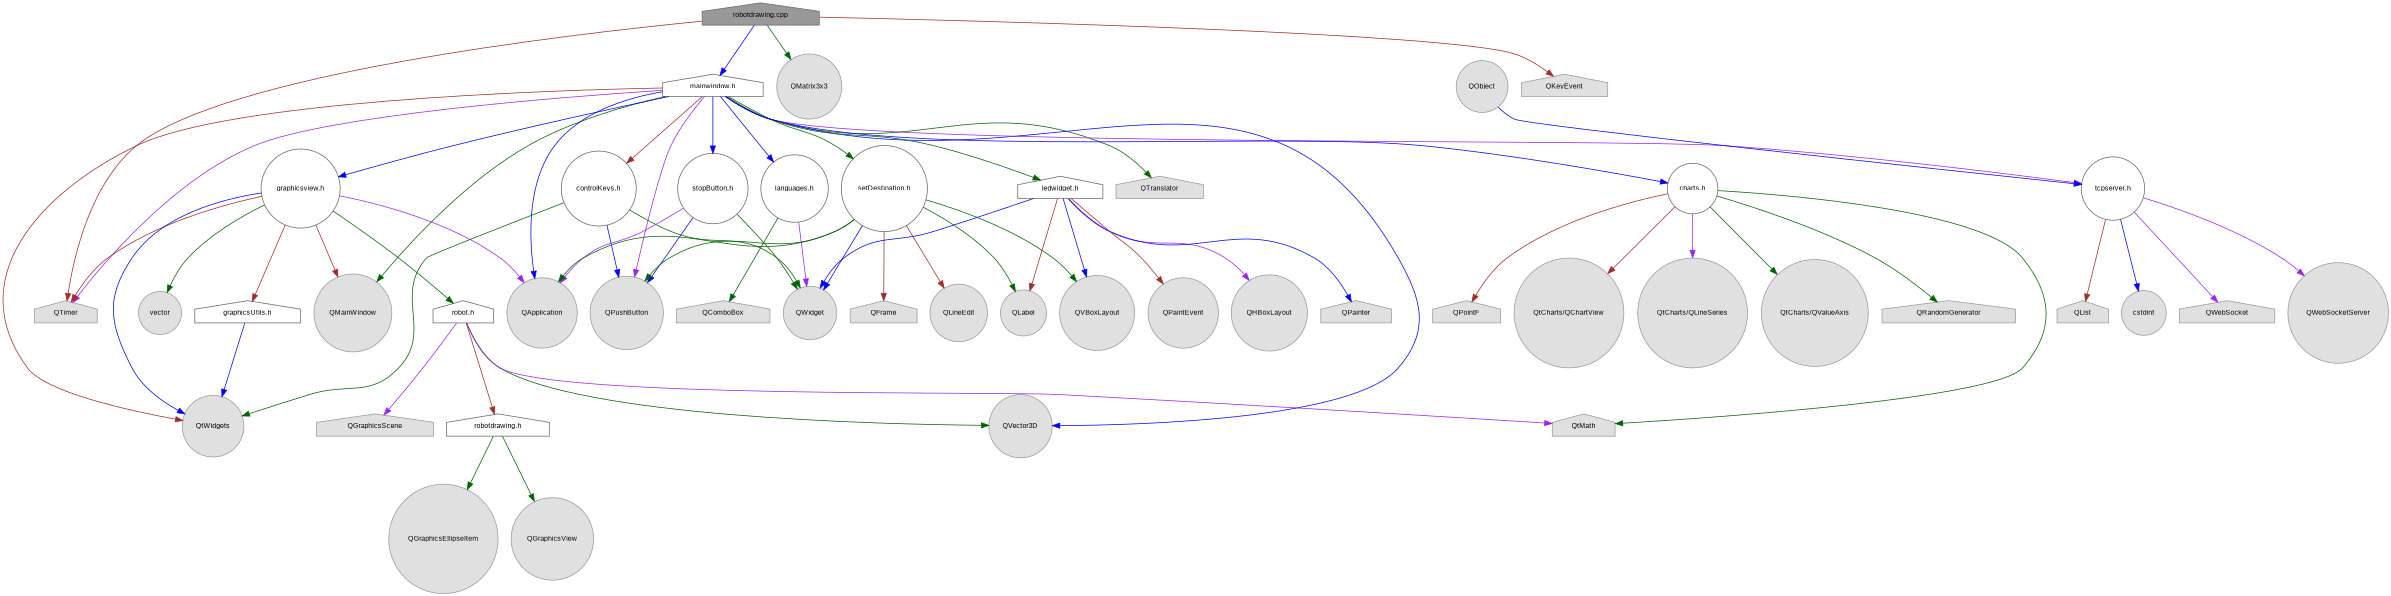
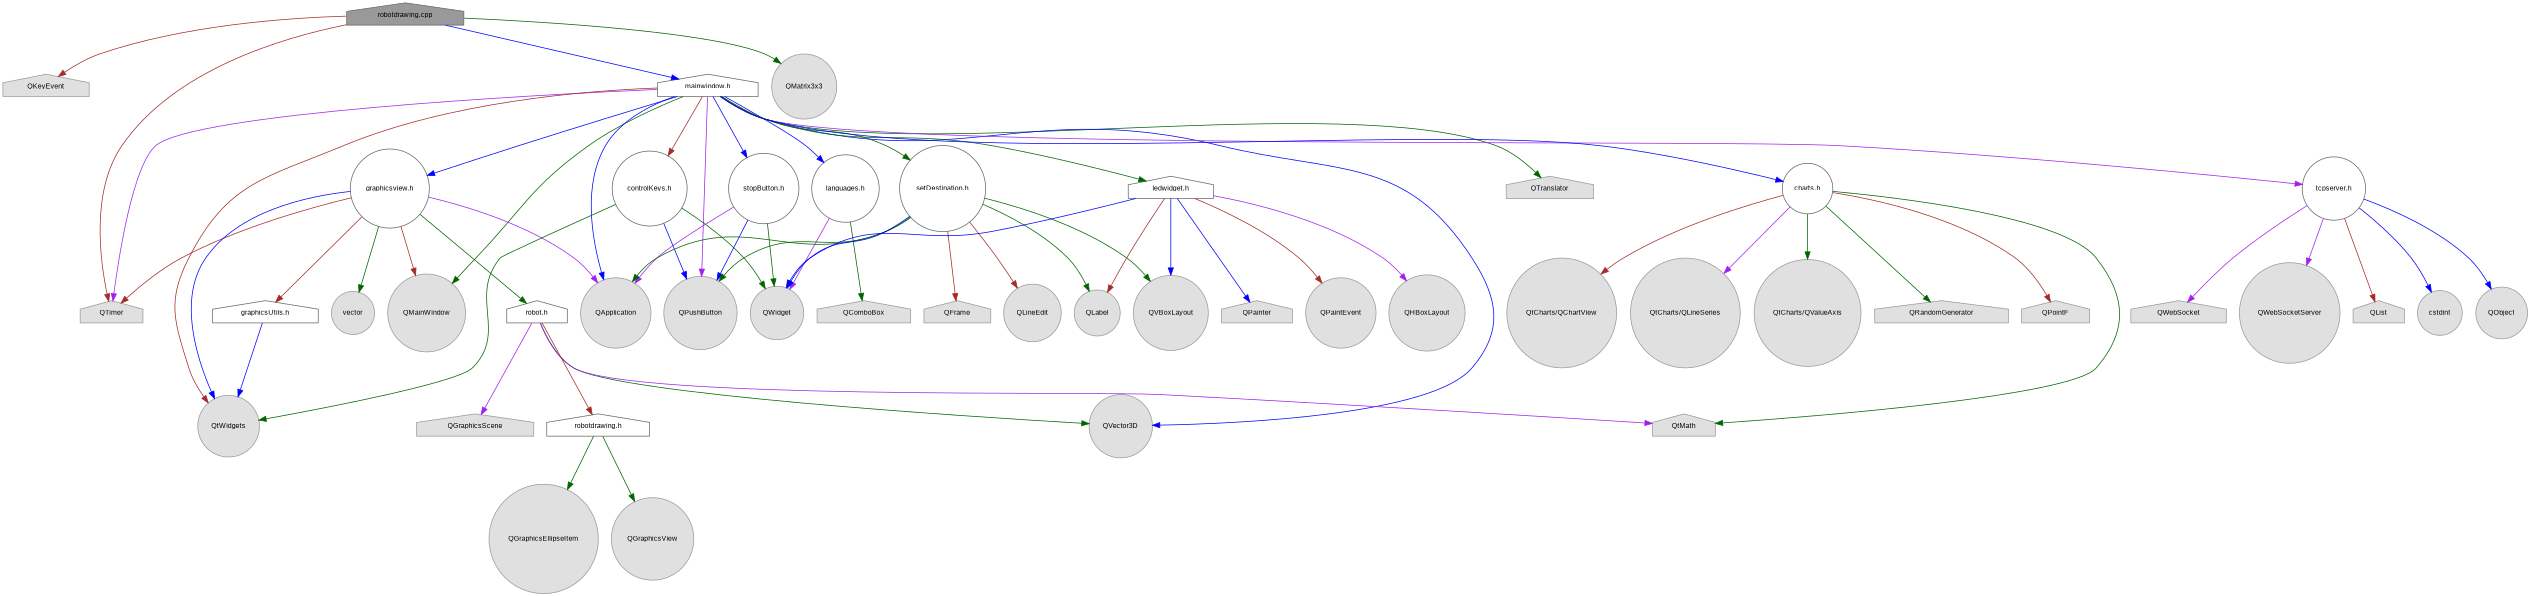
(1668, 139) -> (2433, 231)
